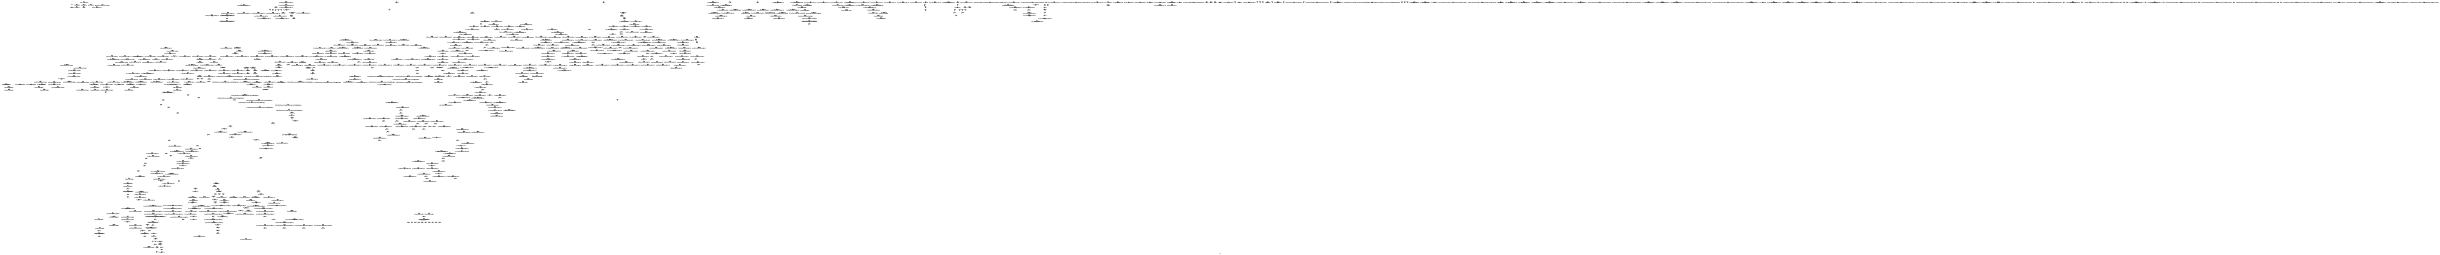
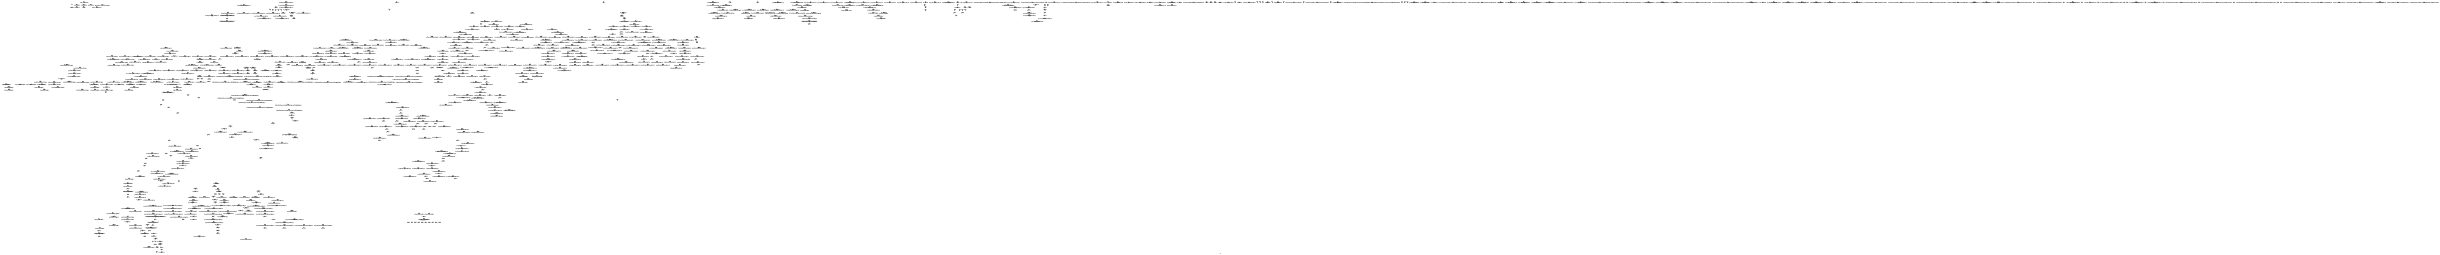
(429, 76) -> none
